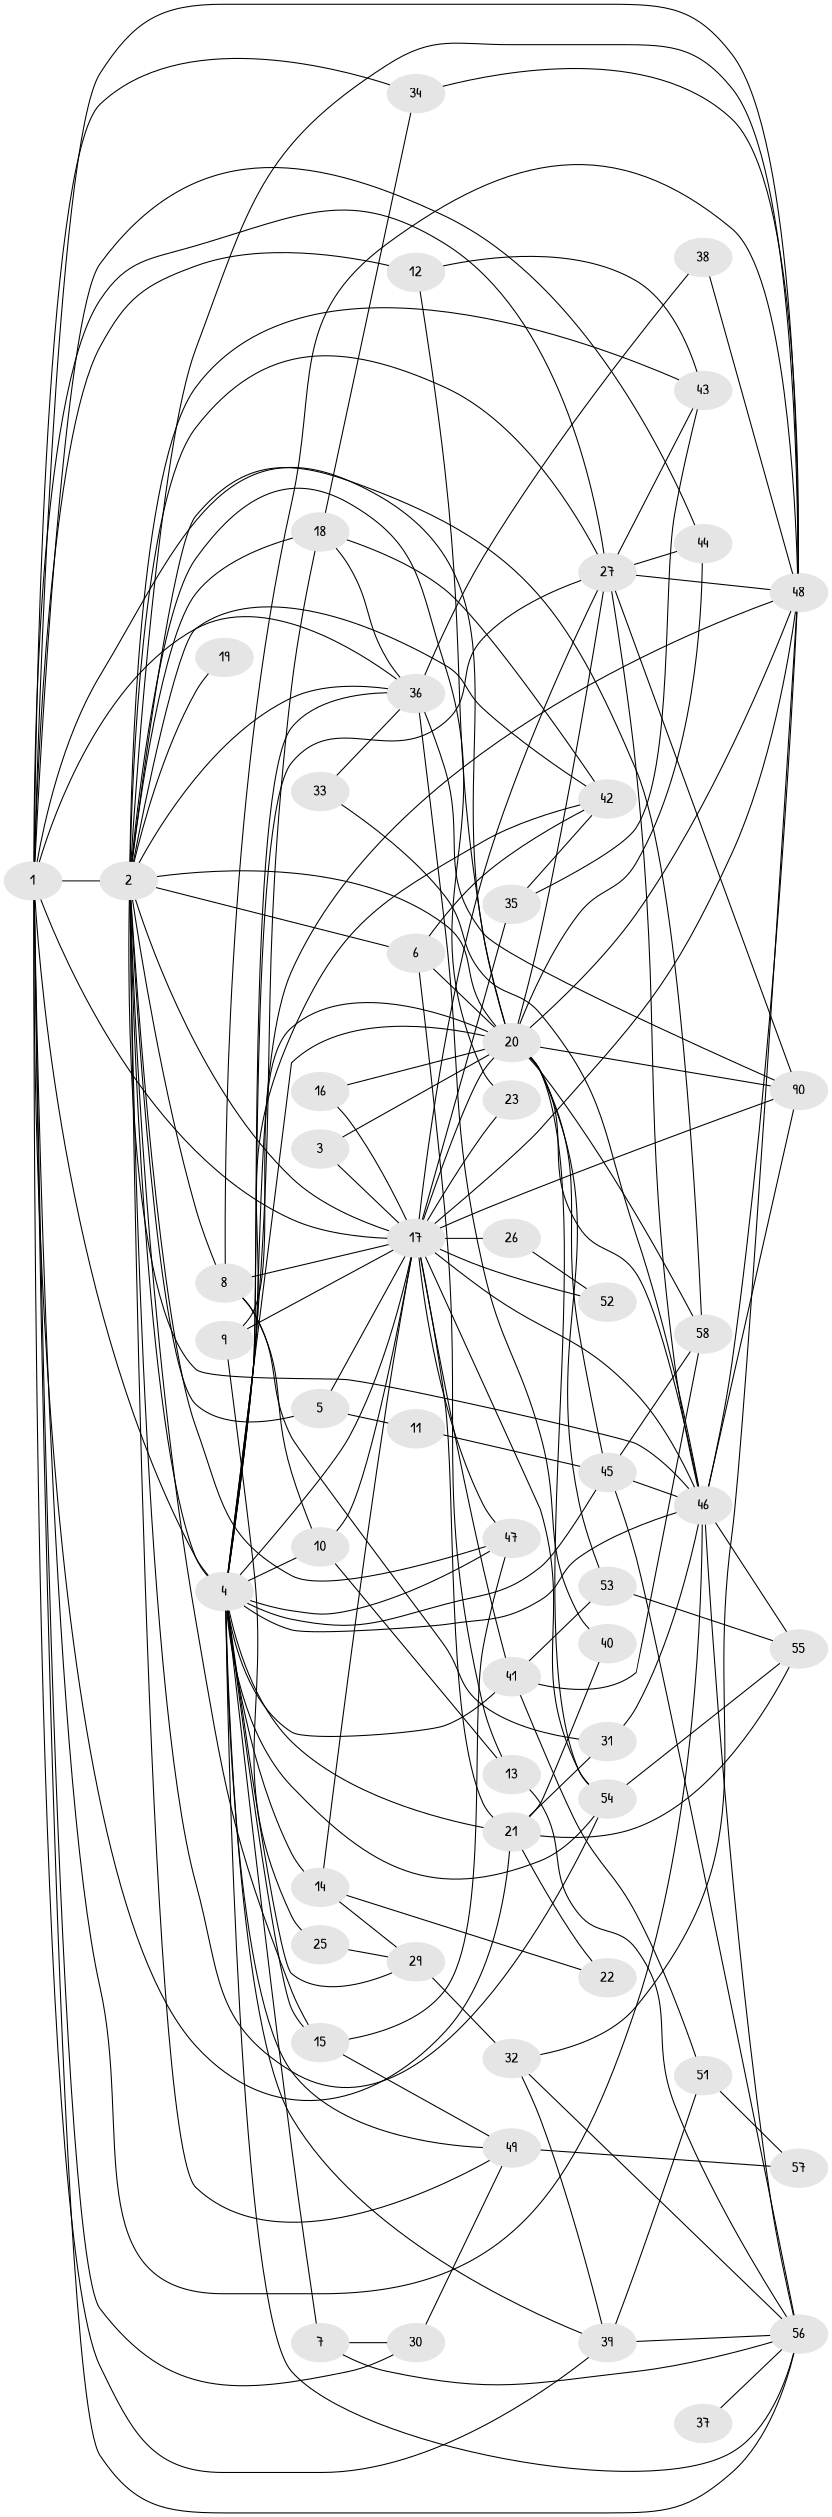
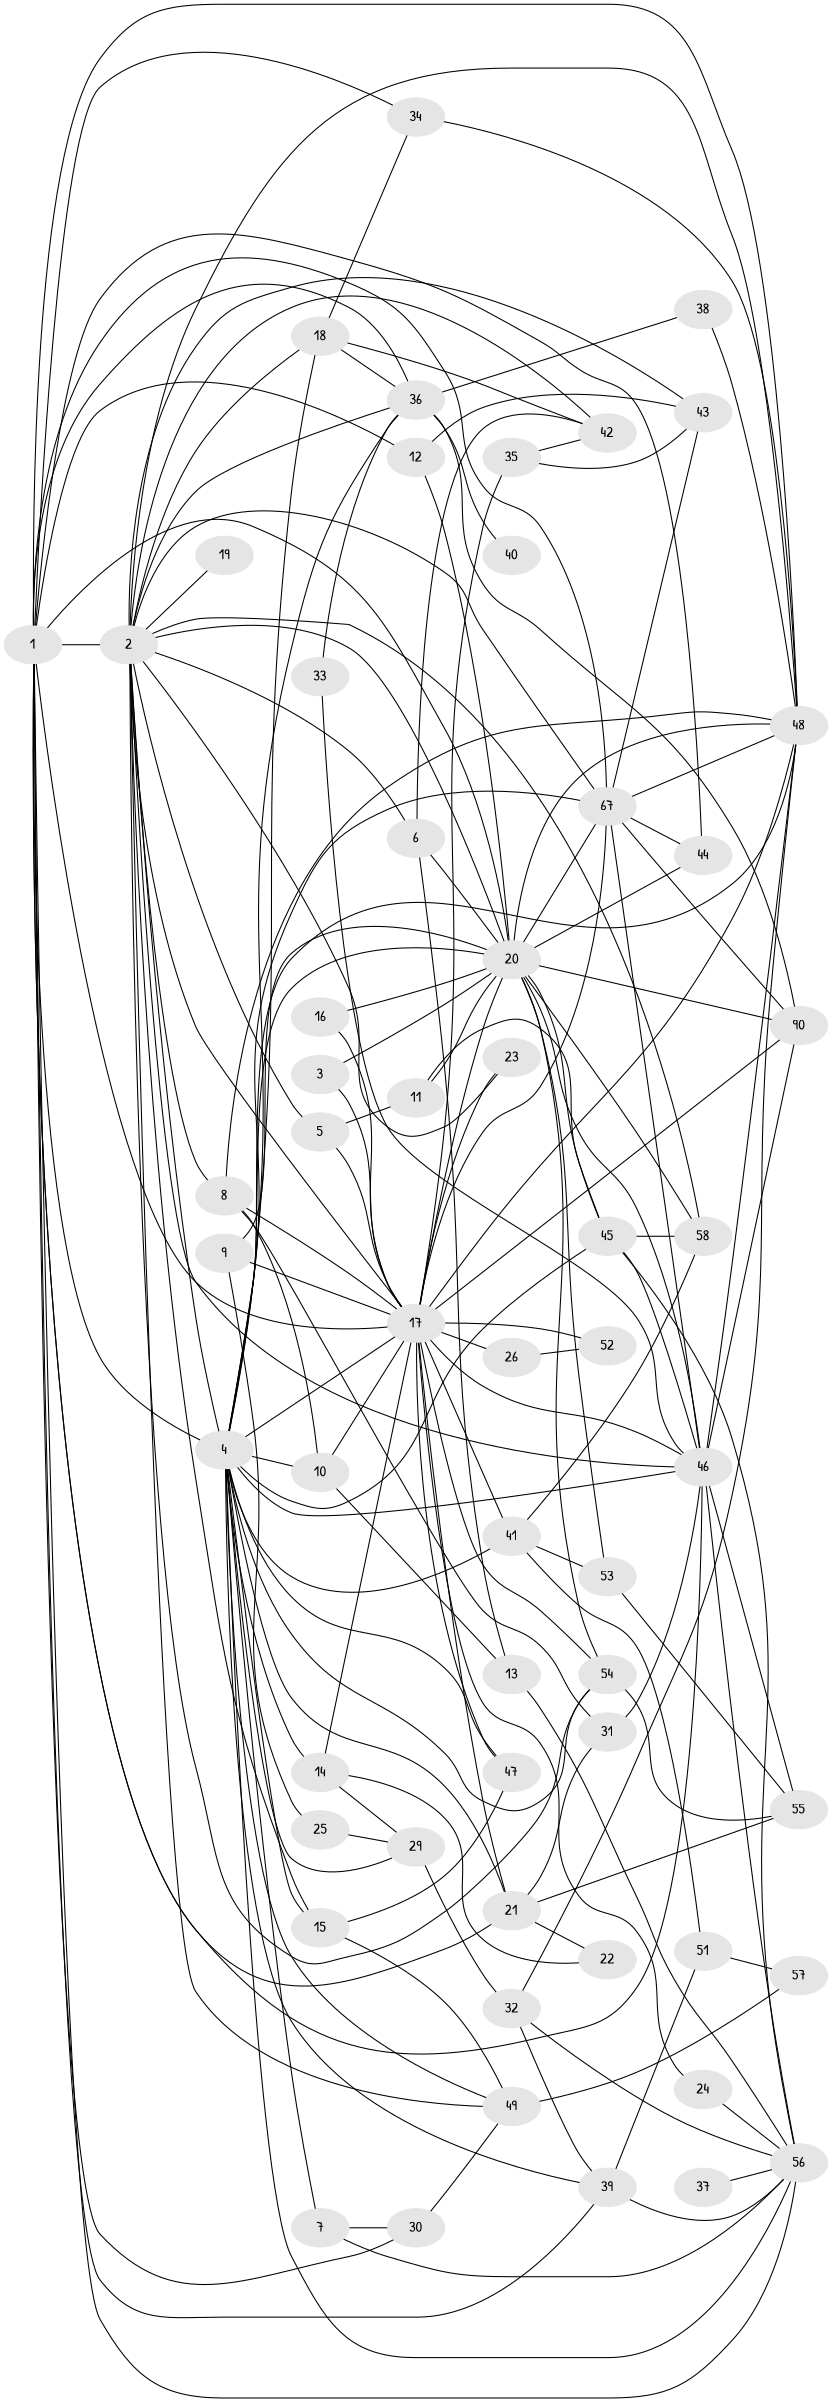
(607, 572) -> (607, 806)
(306, 1003) -> none
none -> (464, 1029)
(194, 1421) -> none
(562, 1753) -> none
none -> (703, 2089)
